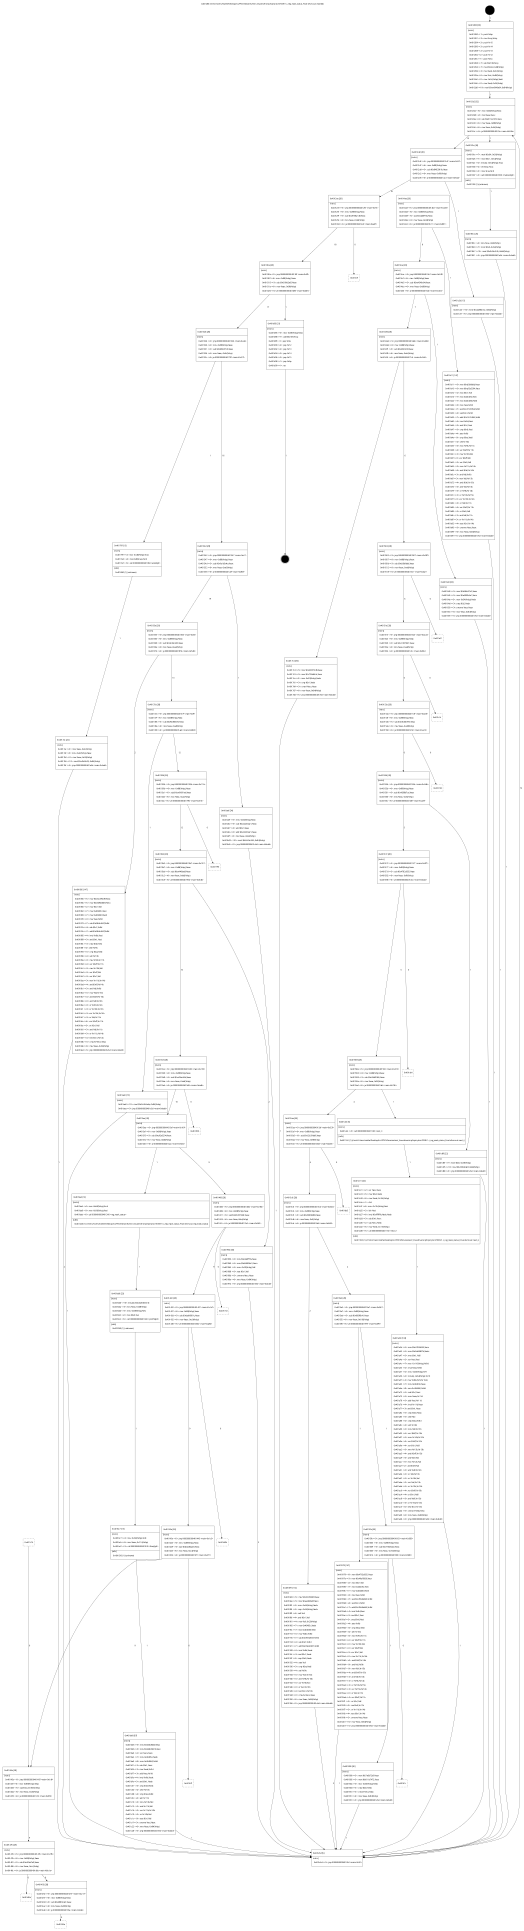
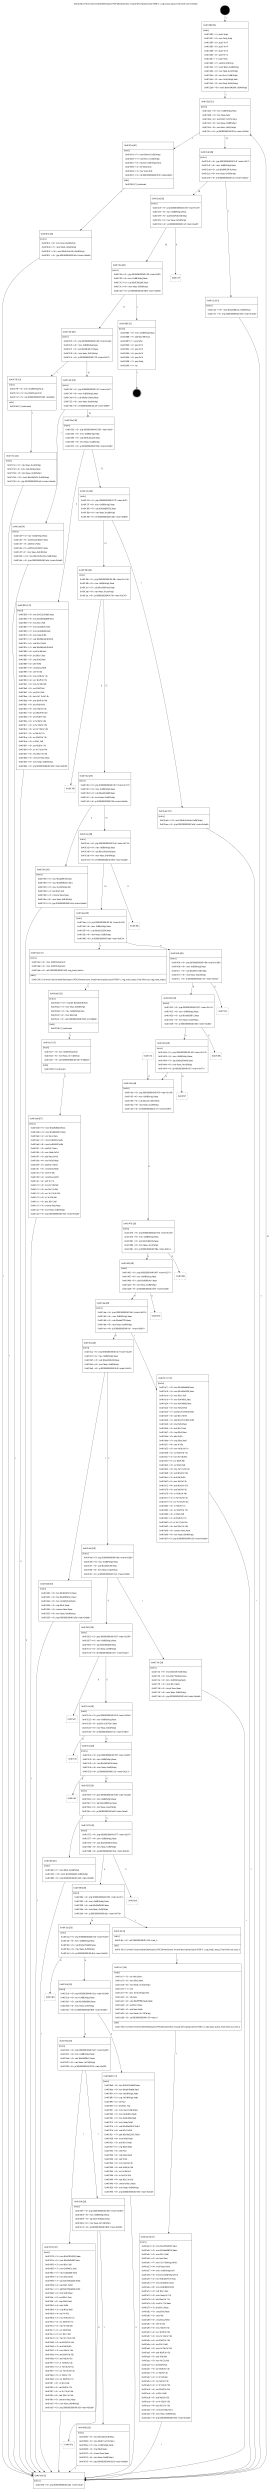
none -> (134, 1296)
